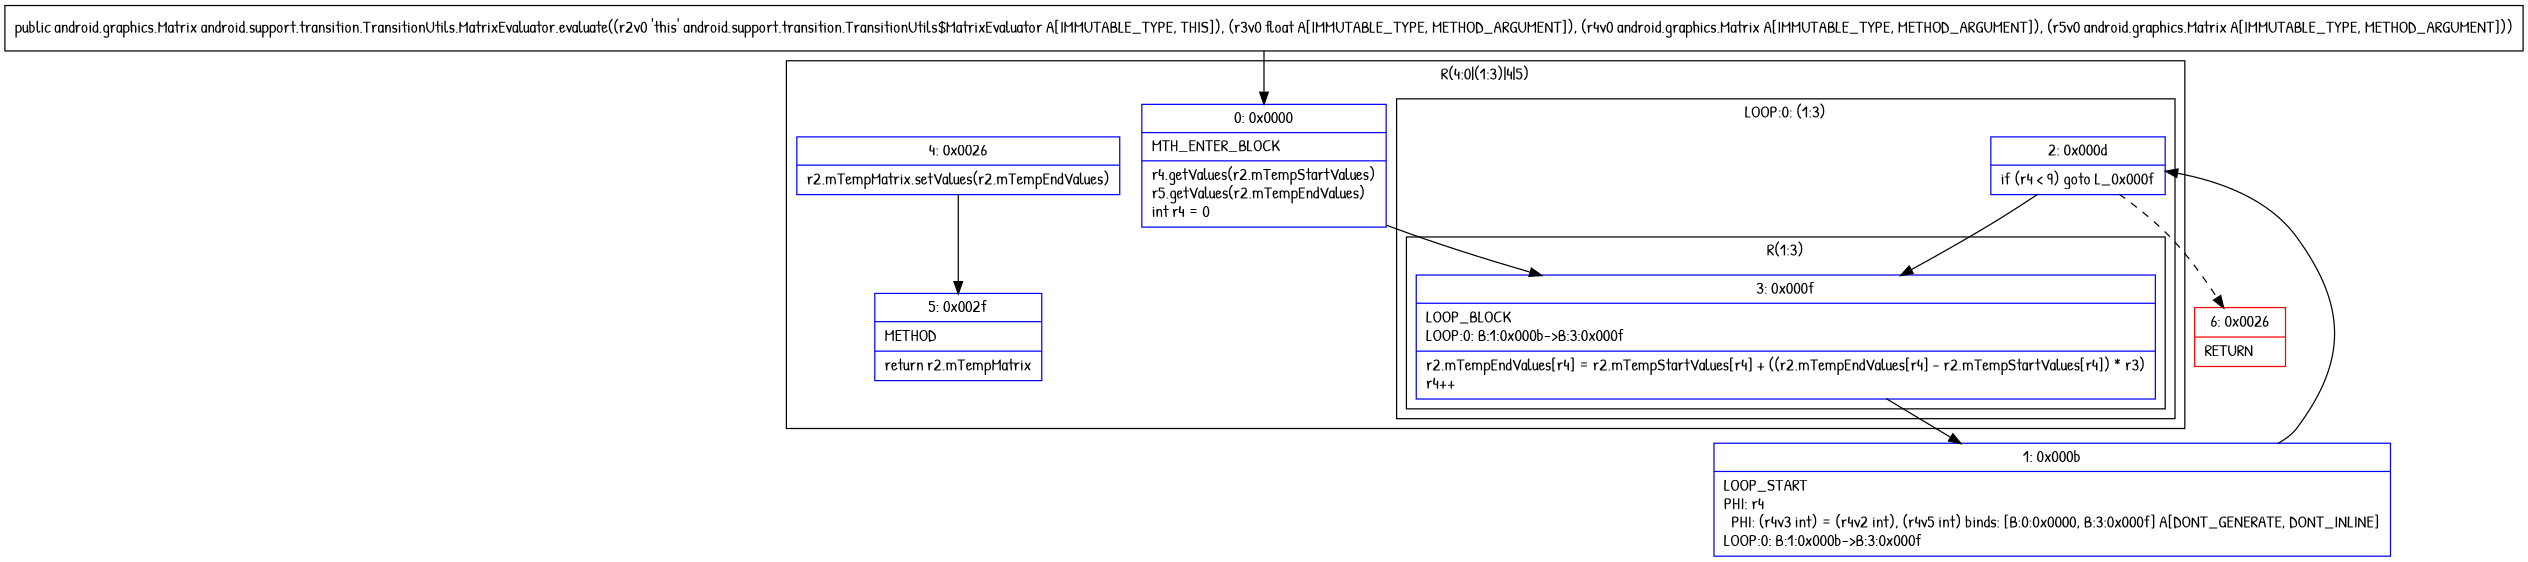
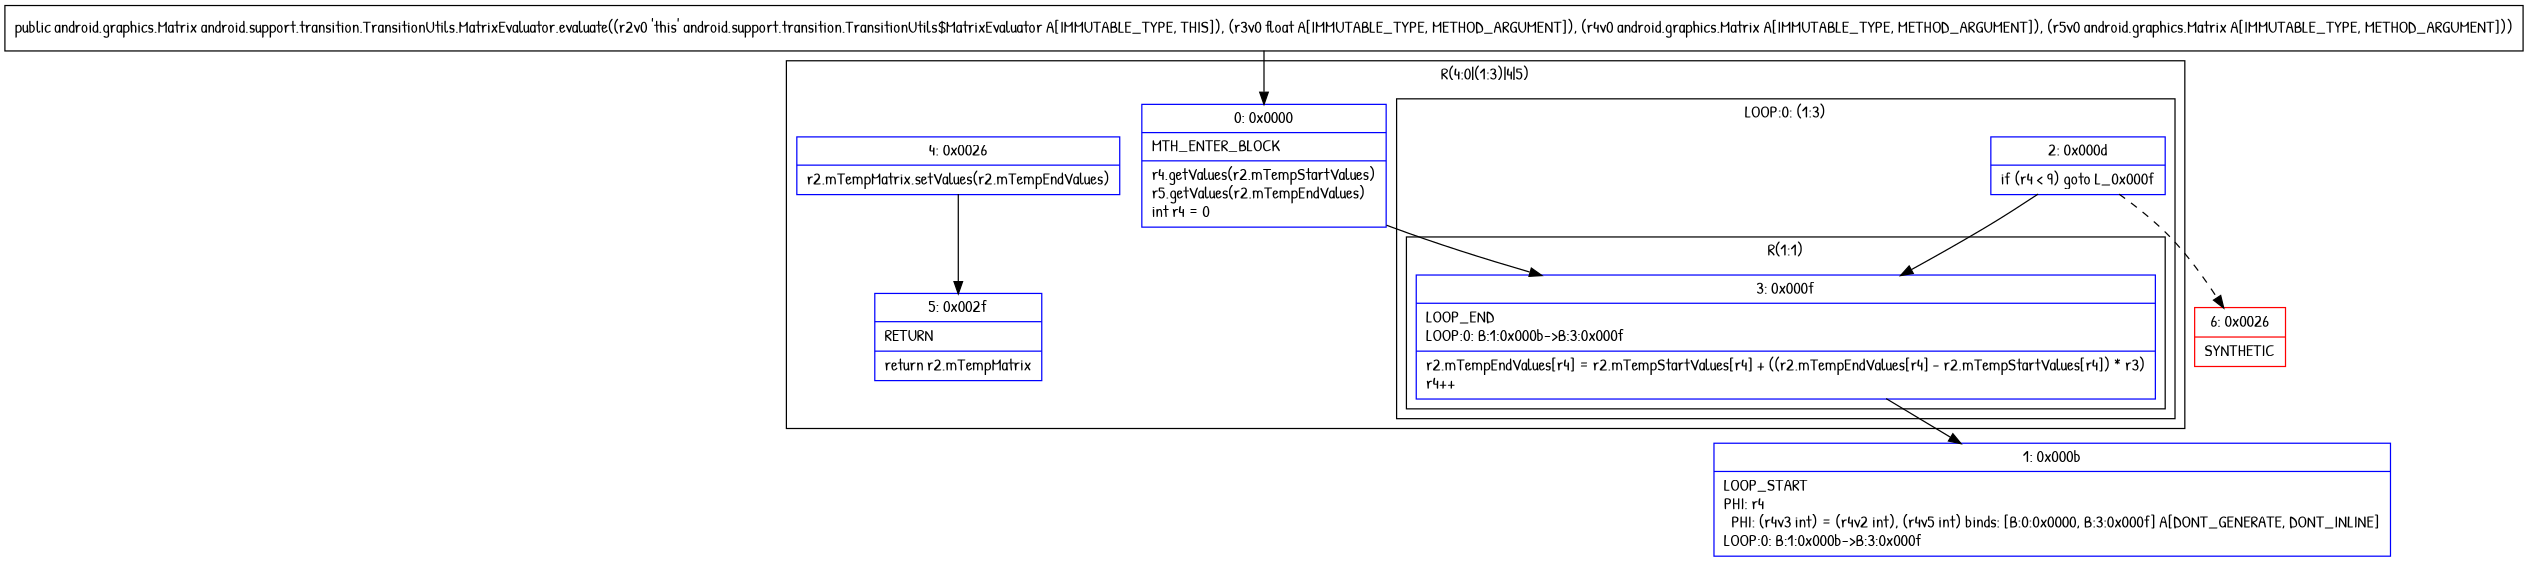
(1786, 251) -> (1786, 251)
(2321, 278) -> none
(1469, 317) -> (1460, 317)
(911, 336) -> (909, 336)
(2229, 351) -> (2240, 351)
